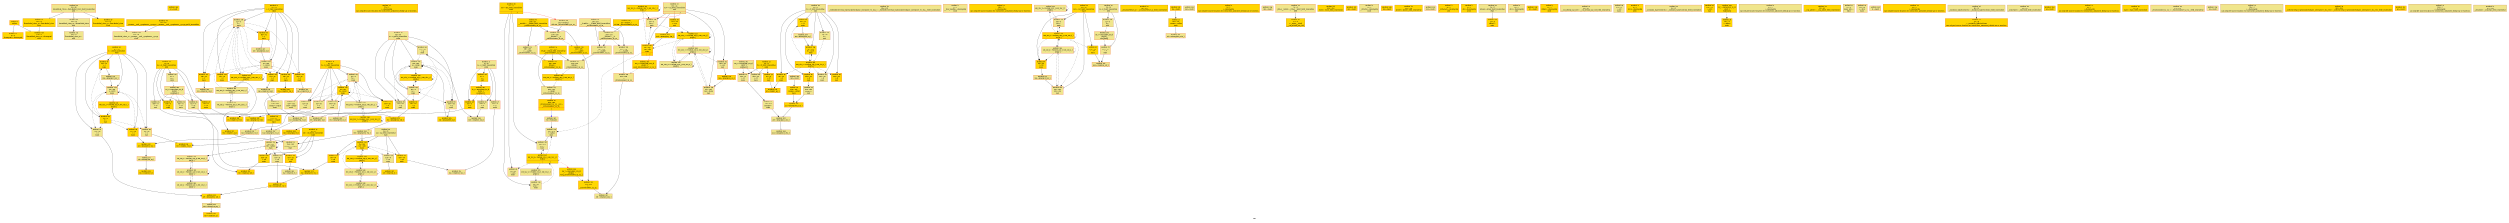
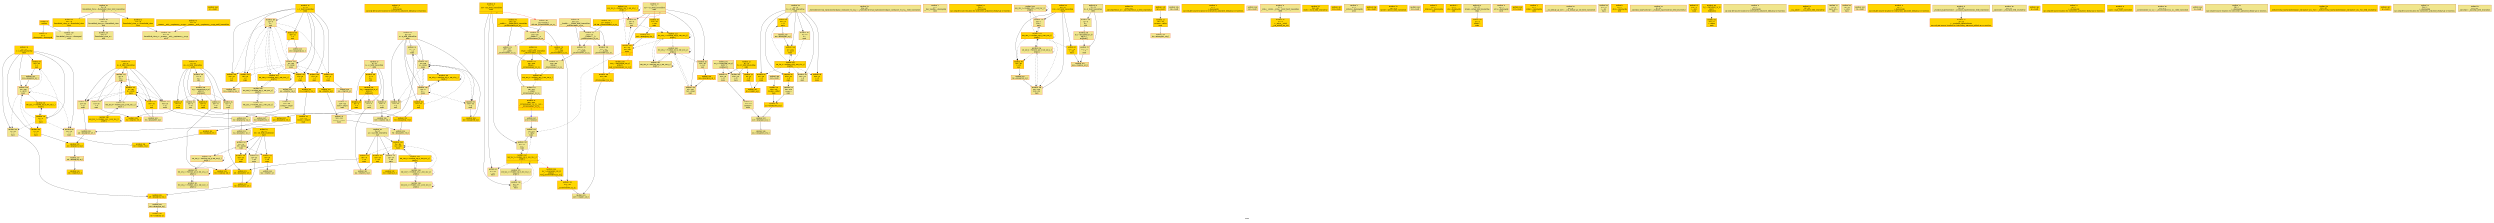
(39, 36) -> (69, 36)
(624, 77) -> (604, 77)
(285, 84) -> (304, 84)
(326, 139) -> (370, 124)
